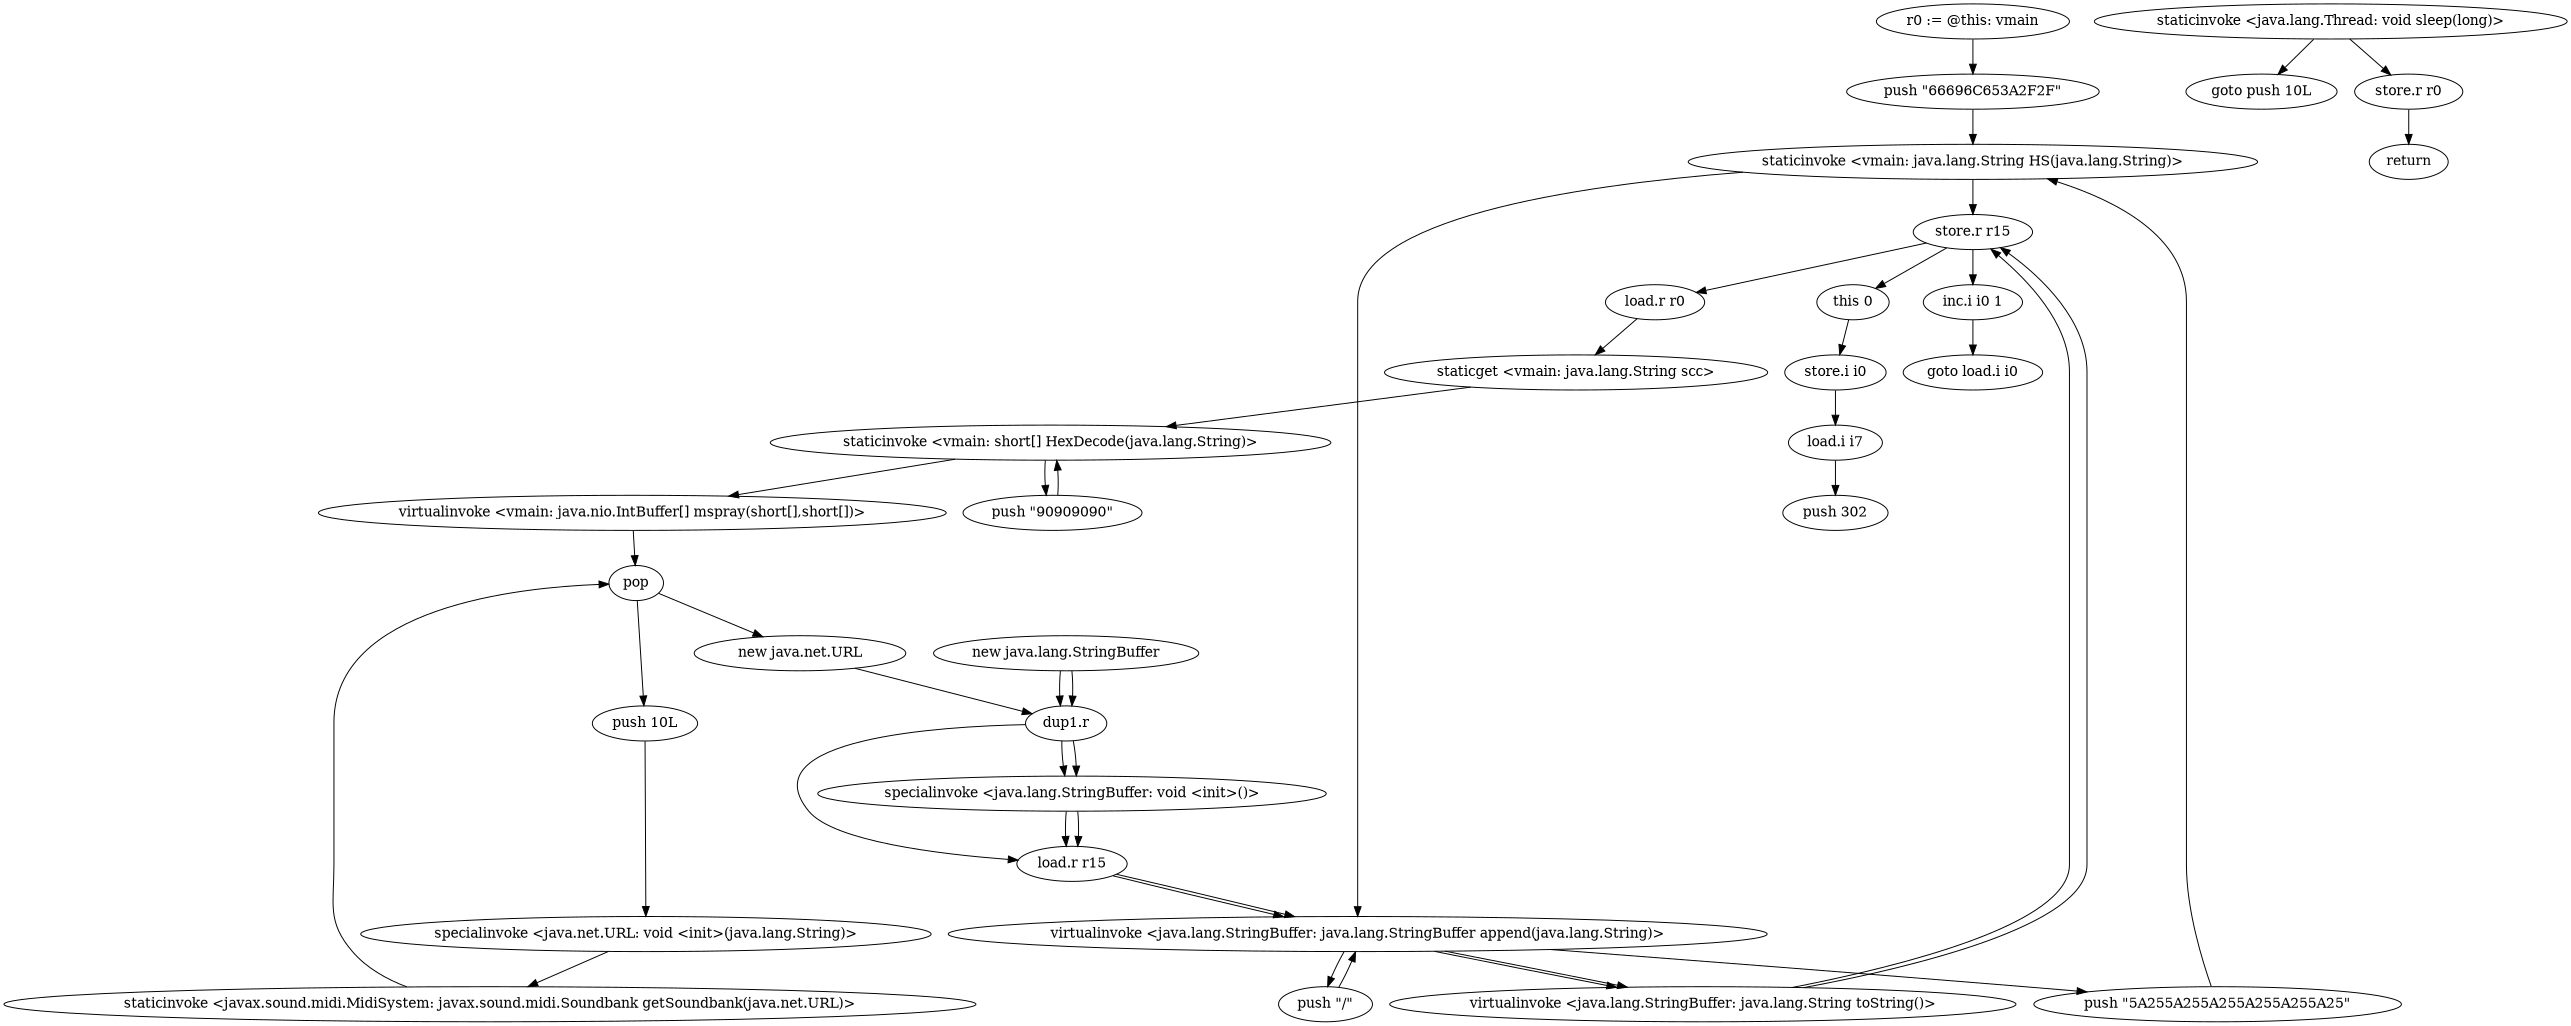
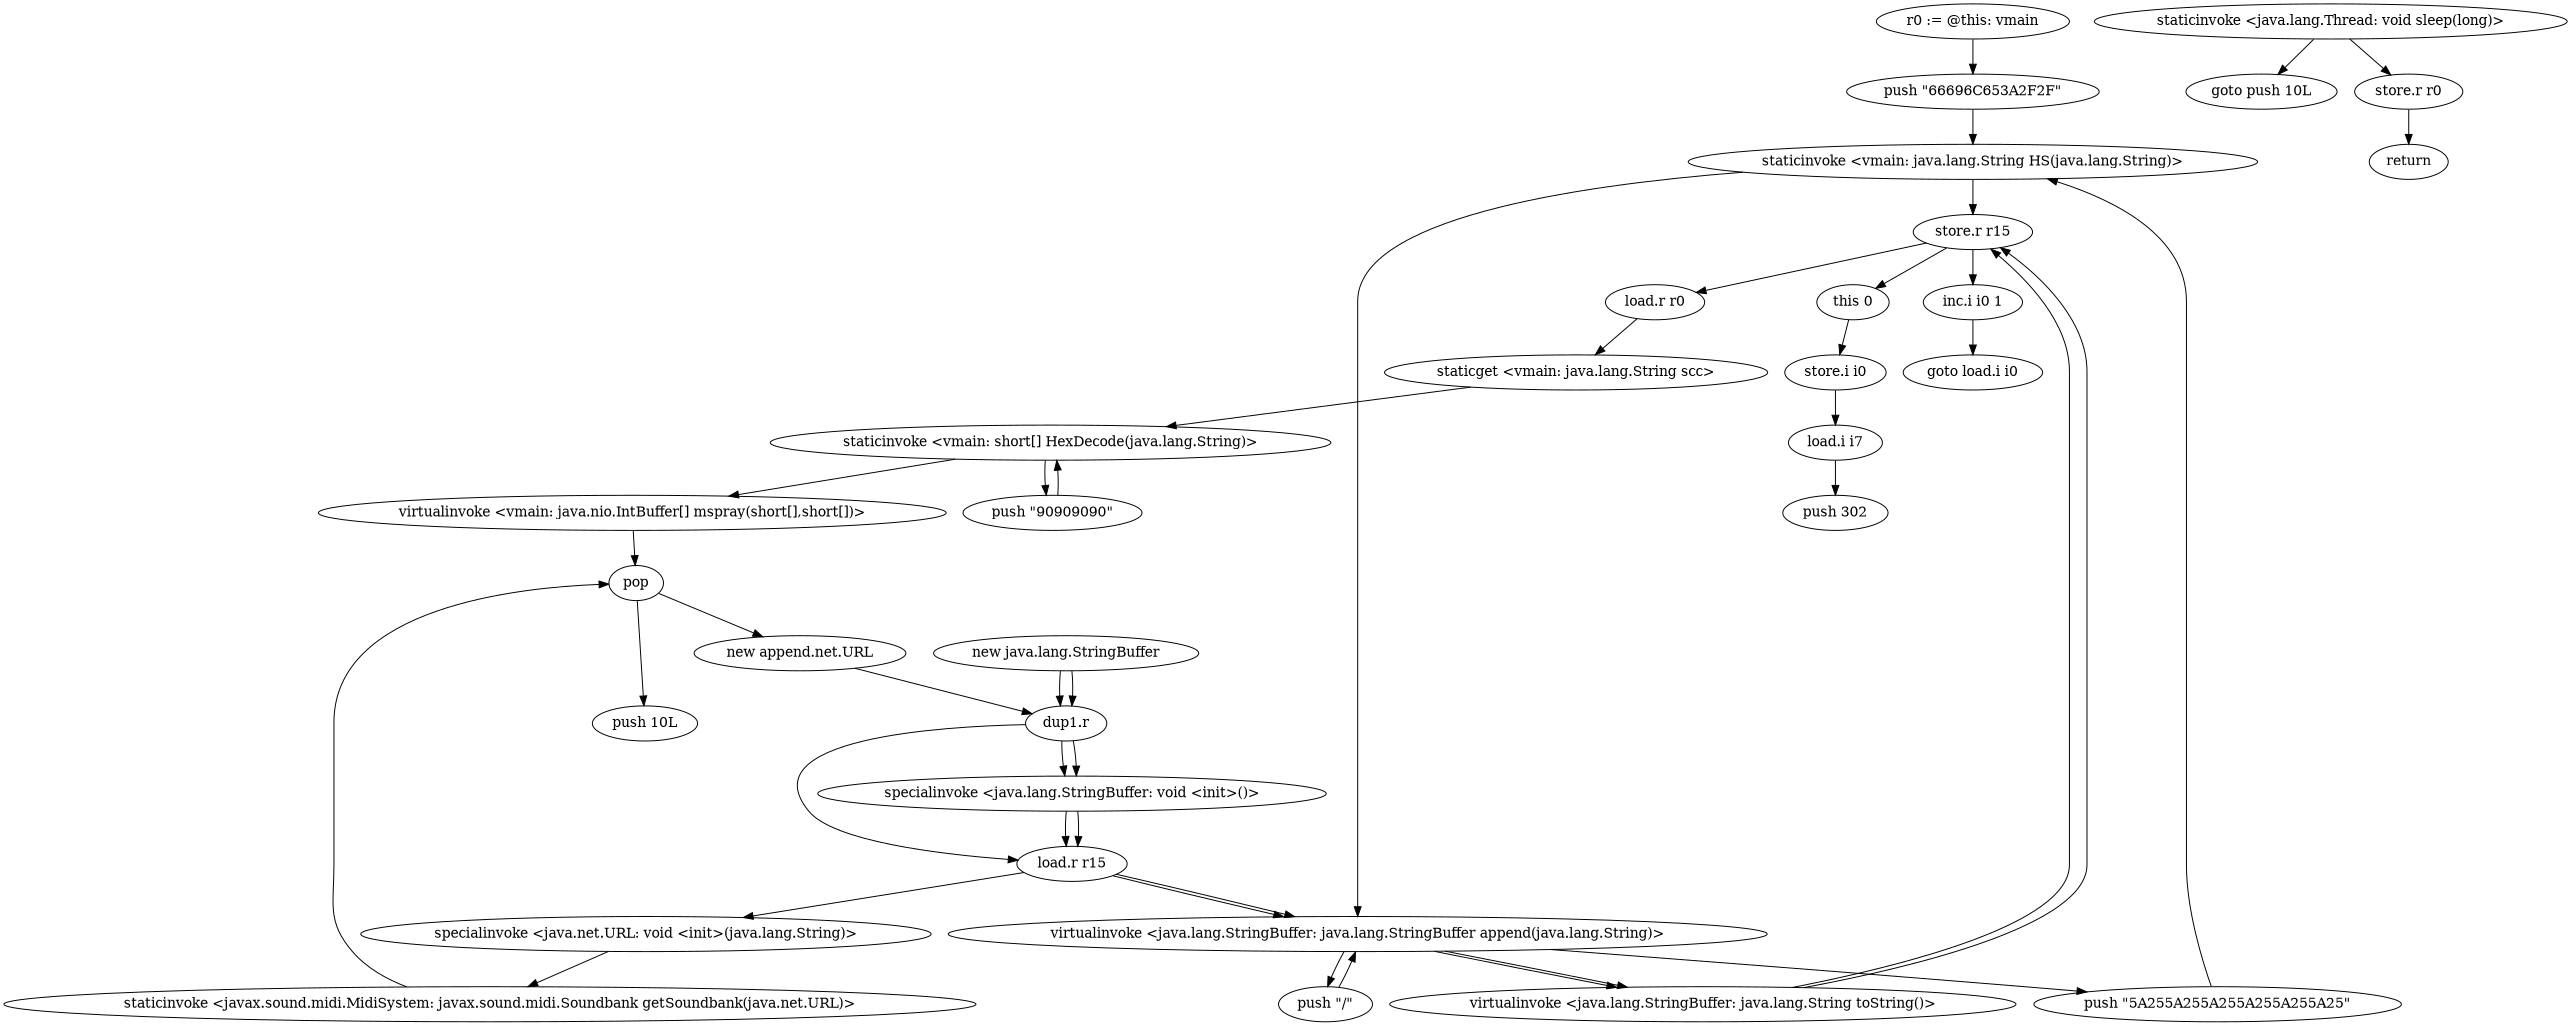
(800, 653) -> (800, 653)
(645, 824) -> (888, 894)
